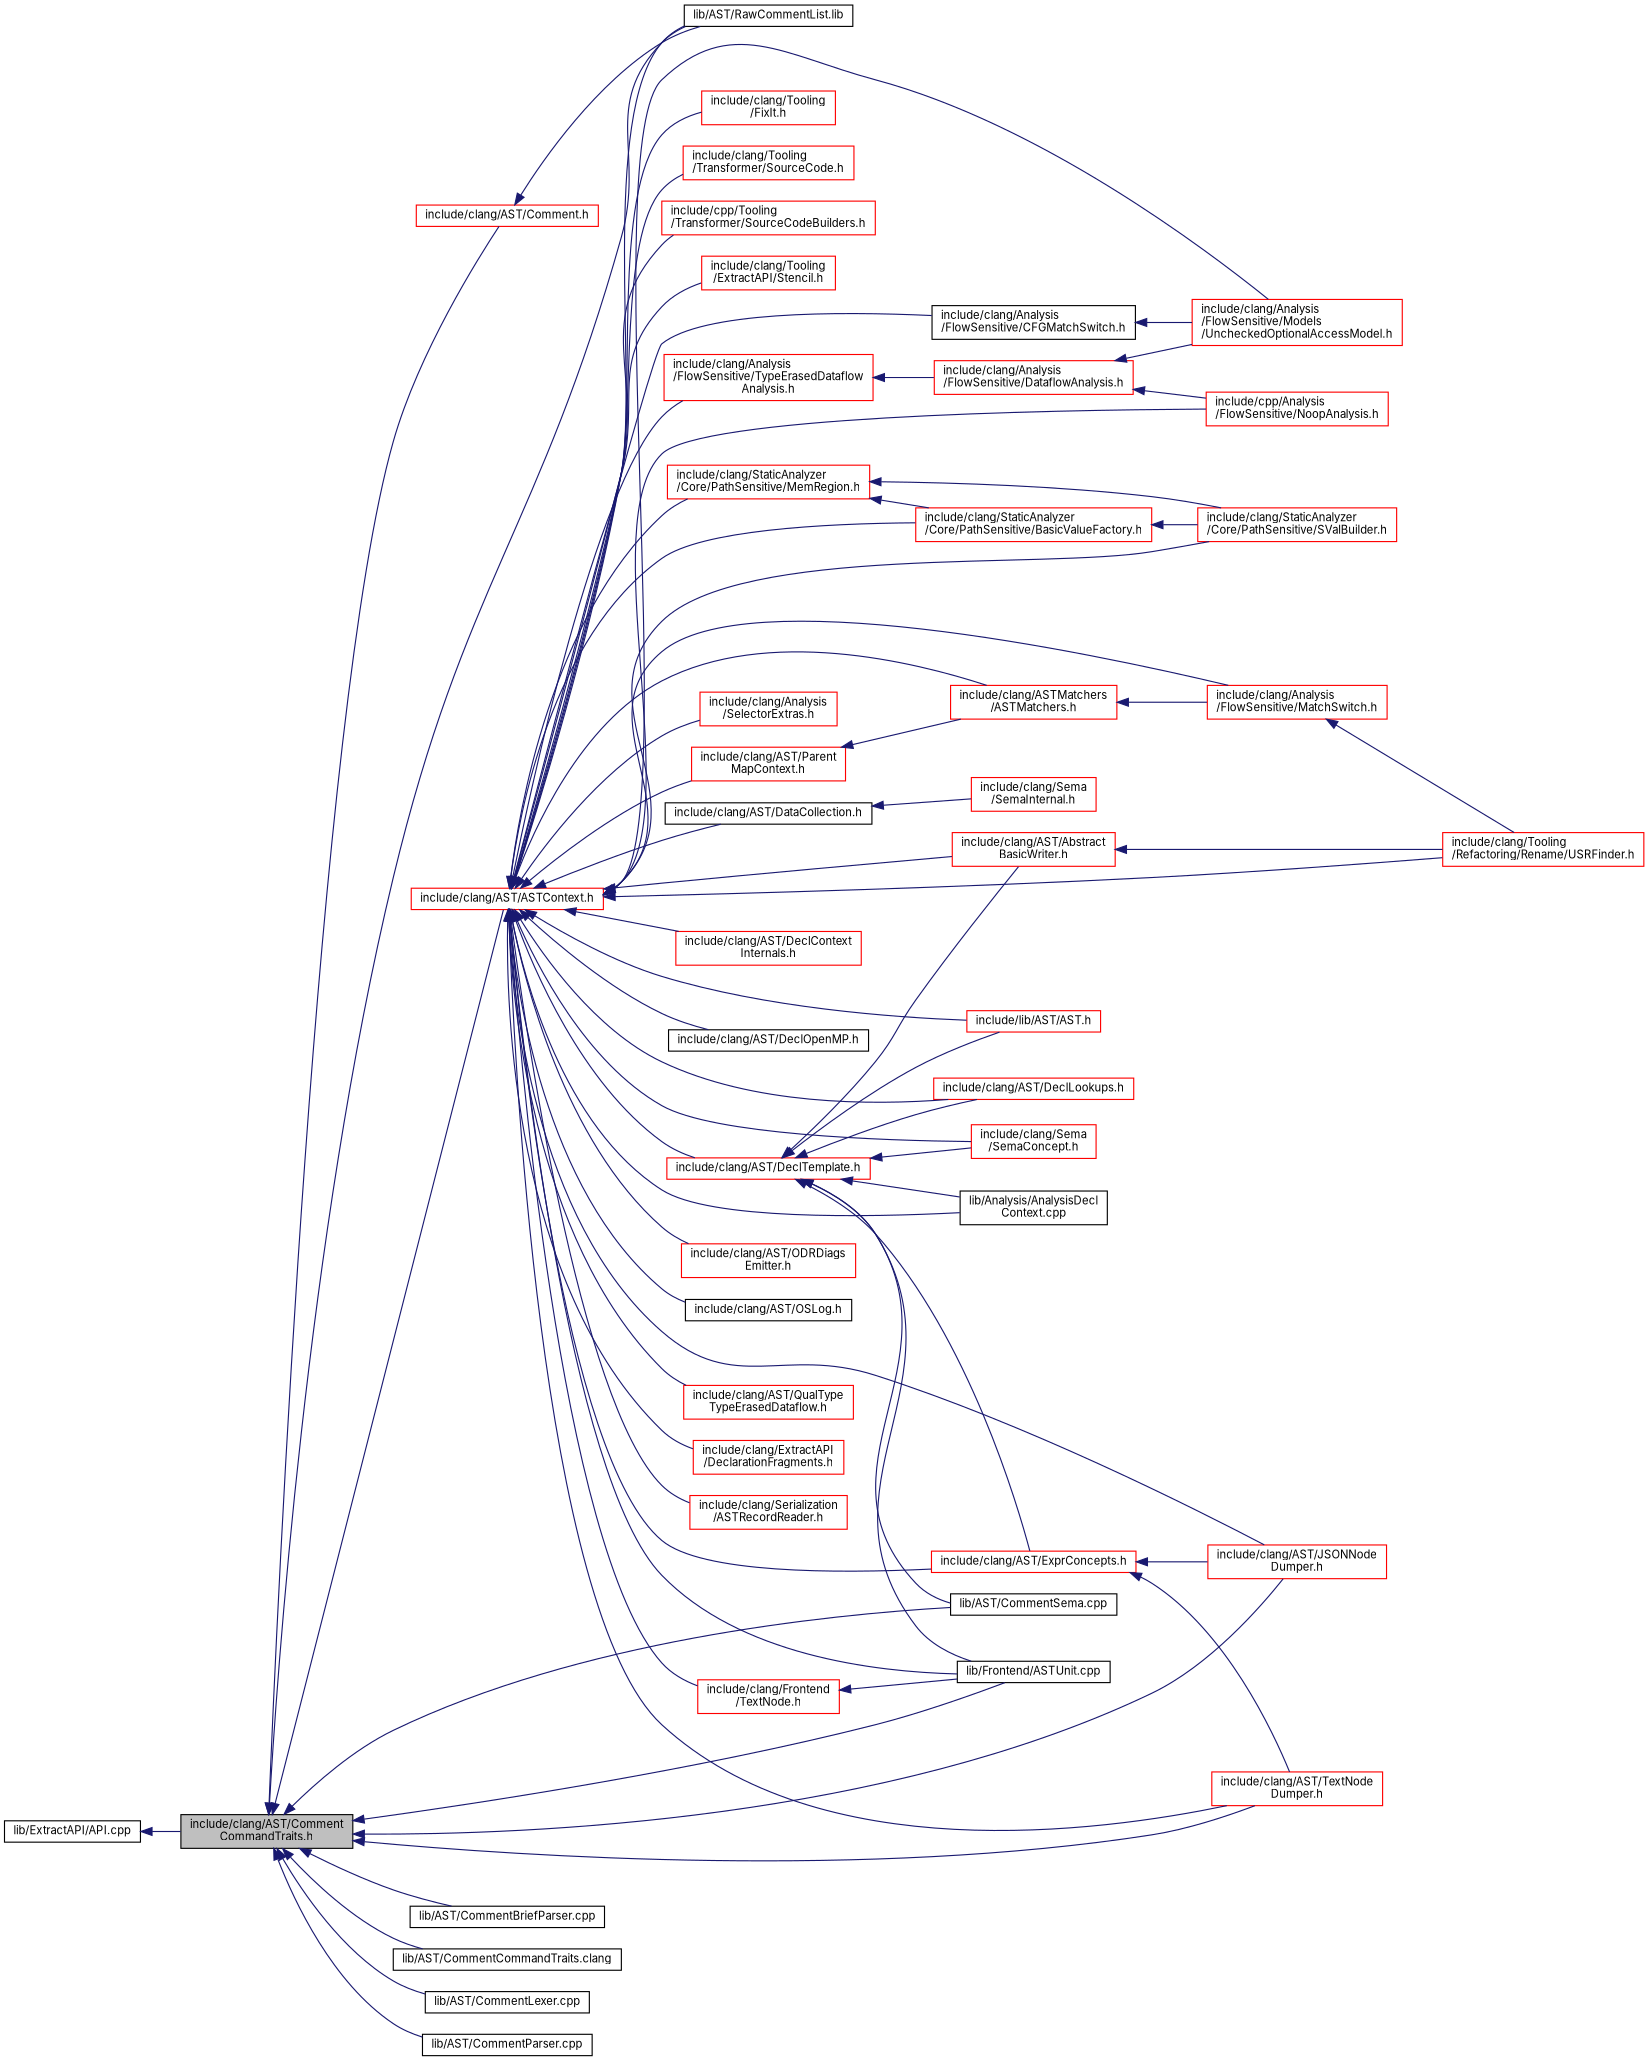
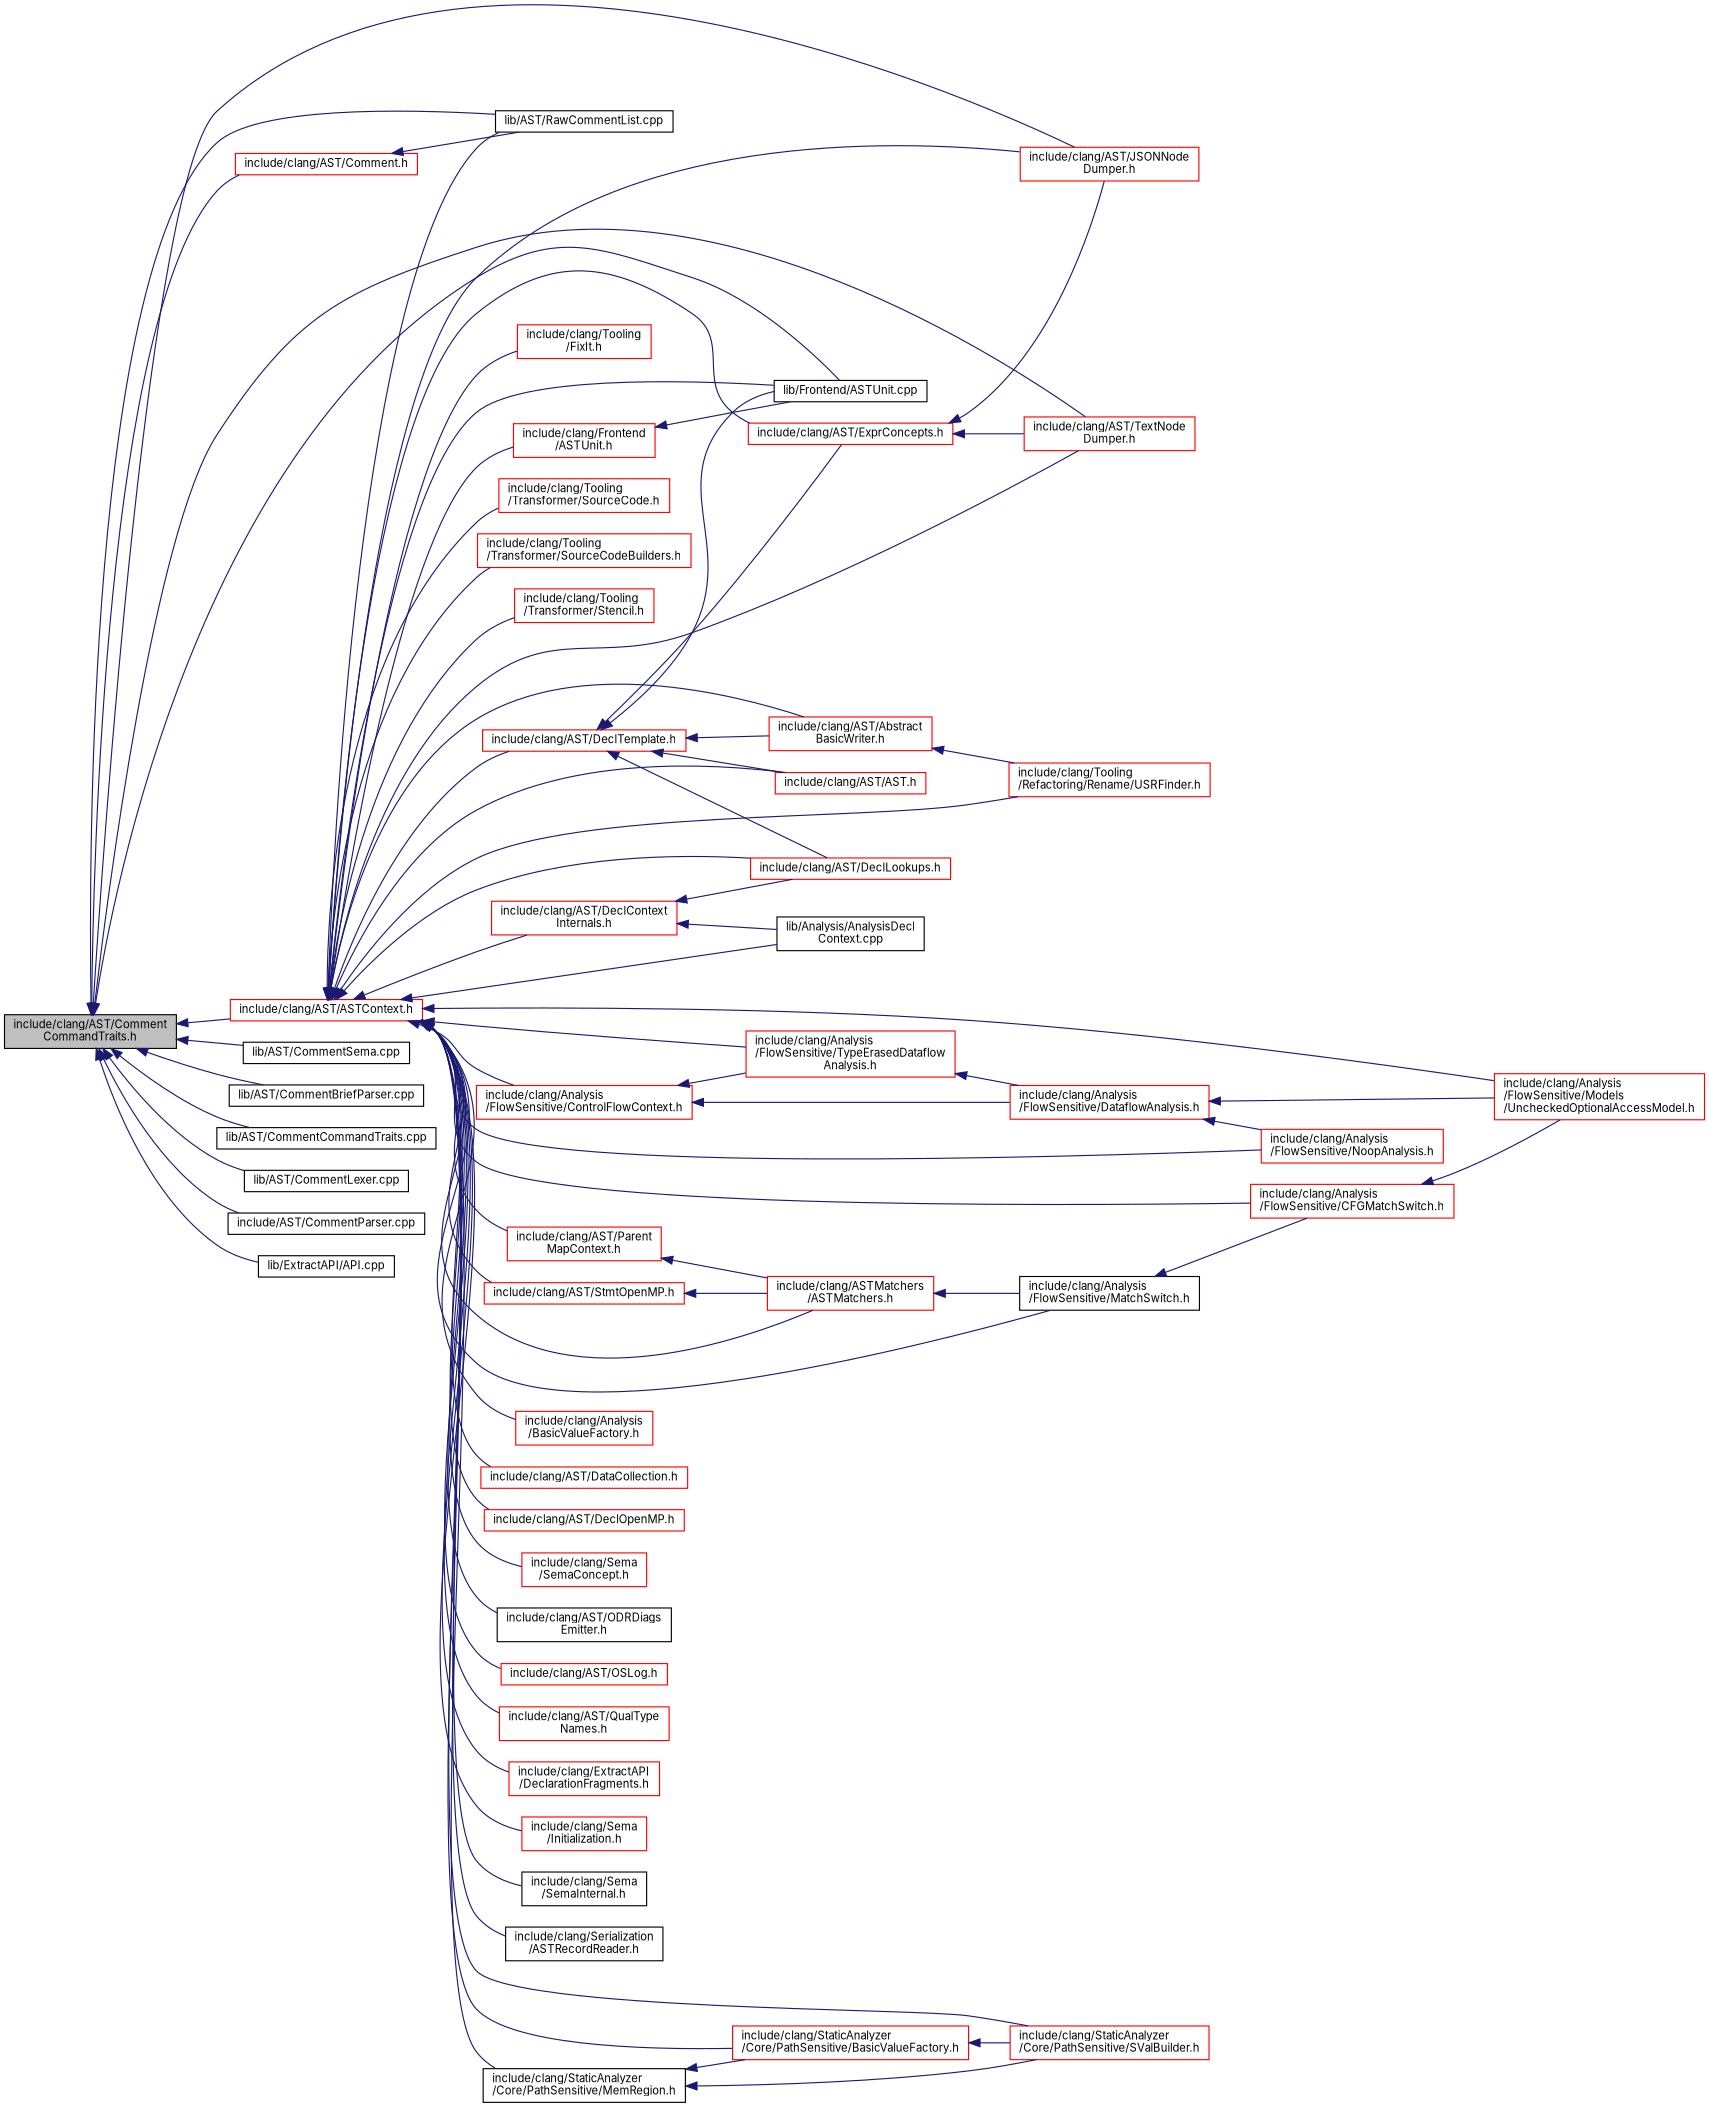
(769, 16) -> (584, 121)
(769, 218) -> (584, 551)
(769, 273) -> (584, 606)
(1034, 322) -> (1352, 1201)
(1297, 409) -> (1352, 1146)
(769, 482) -> (584, 2086)
(1297, 702) -> (1110, 1293)
(769, 709) -> (584, 1428)
(1425, 779) -> (1236, 1245)
(1034, 794) -> (584, 1889)
(927, 802) -> (457, 1469)
(769, 813) -> (584, 1478)
none -> (740, 889)
(1034, 1021) -> (851, 783)
(769, 1040) -> (584, 1520)
none -> (584, 1102)
(926, 1152) -> none
(906, 1189) -> (733, 927)
(769, 1261) -> (584, 1625)
none -> (584, 1293)
(769, 1310) -> (584, 1674)
(892, 1391) -> none
(769, 1402) -> (584, 1724)
(769, 1512) -> (584, 1944)
(769, 1697) -> (584, 441)
(166, 1831) -> (157, 1180)
none -> (584, 1834)
(507, 1960) -> (326, 1138)
(507, 2045) -> (326, 1224)
